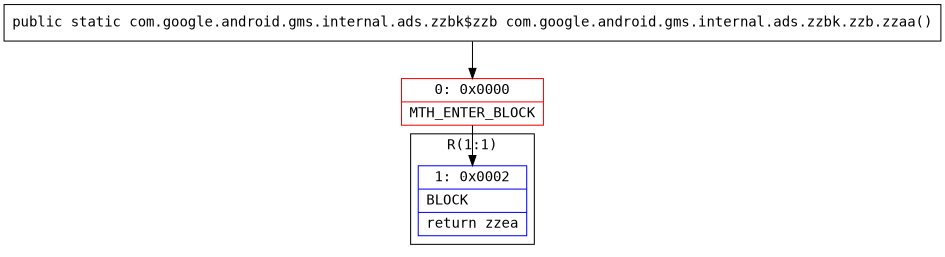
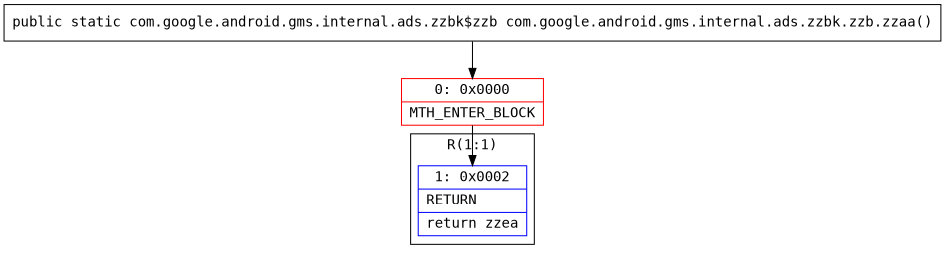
(448, 200) -> (452, 200)
